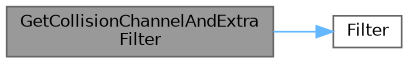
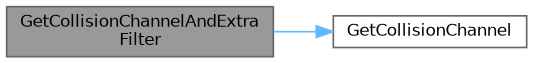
(368, 32) -> (430, 32)
